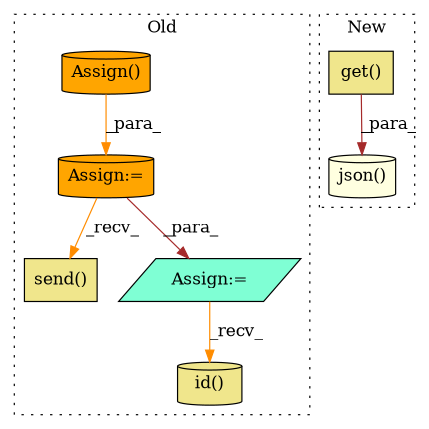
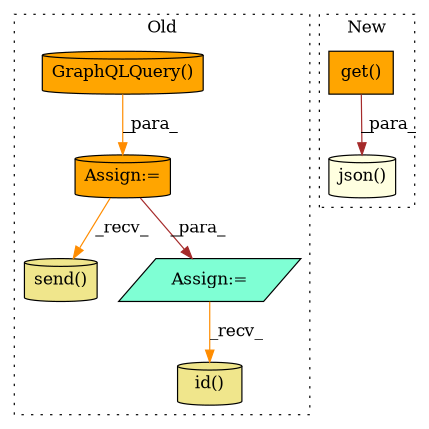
(106, 73) -> (123, 73)
(361, 73) -> (361, 73)
(61, 280) -> (61, 280)
